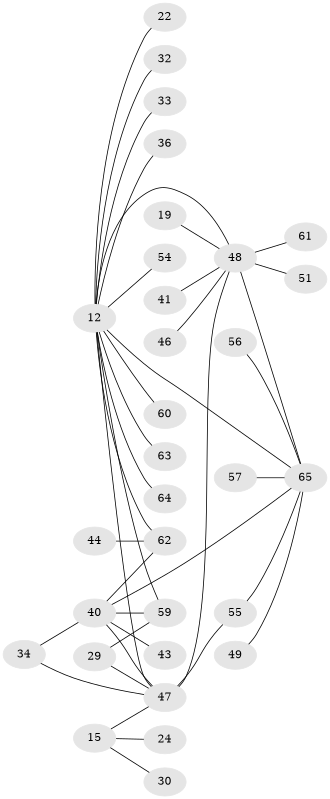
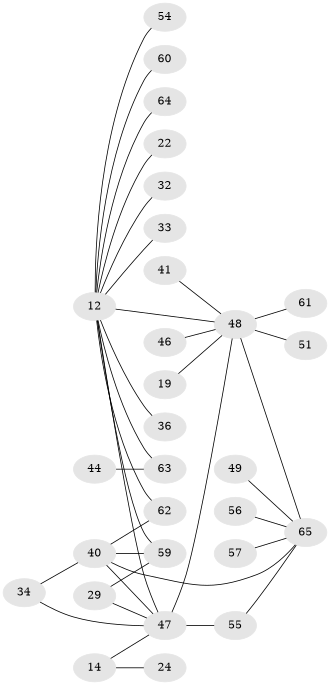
(197, 401) -> none
(130, 541) -> (130, 469)
(165, 655) -> none
(95, 738) -> (95, 668)
(165, 782) -> none
